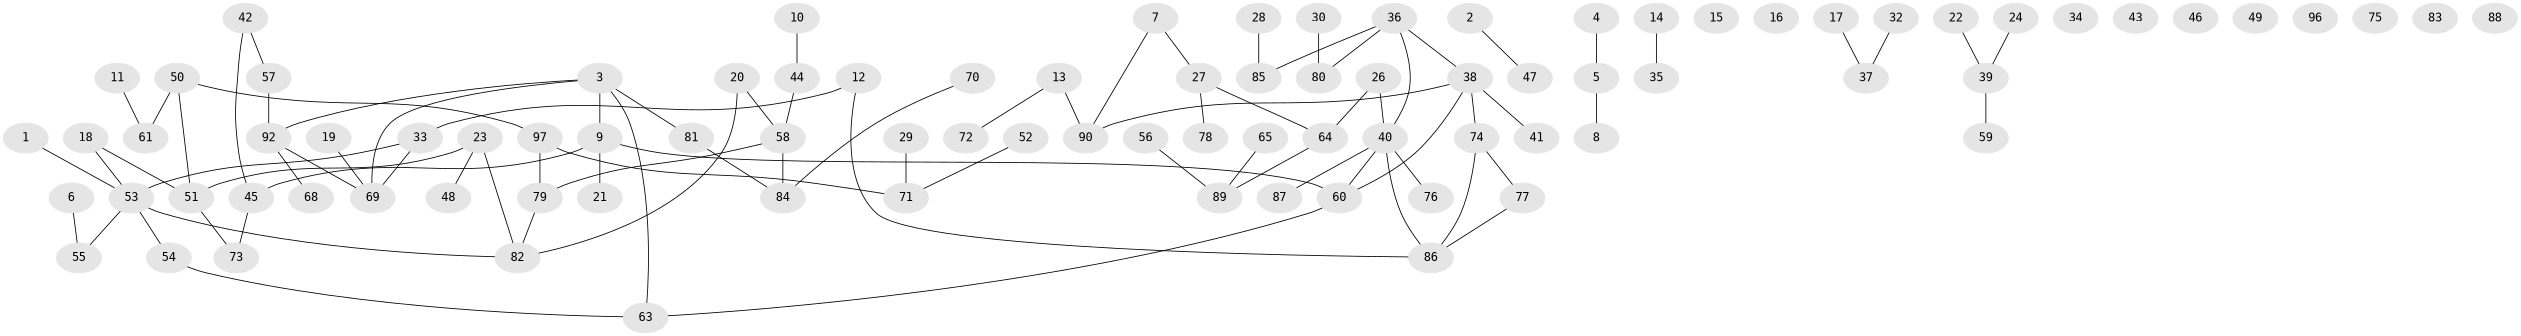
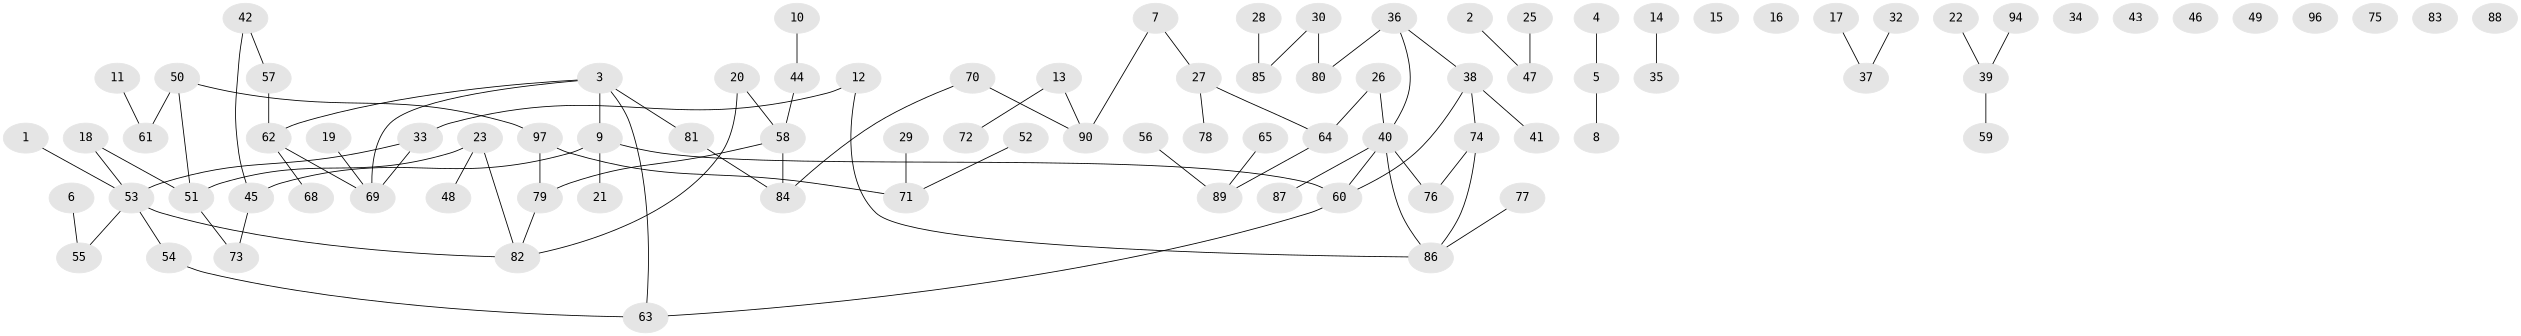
none -> (1530, 18)
(2016, 18) -> (2016, 18)
(1326, 47) -> (1289, 48)
(1275, 103) -> (1029, 108)
(269, 138) -> (269, 138)
(1500, 168) -> (1454, 168)
